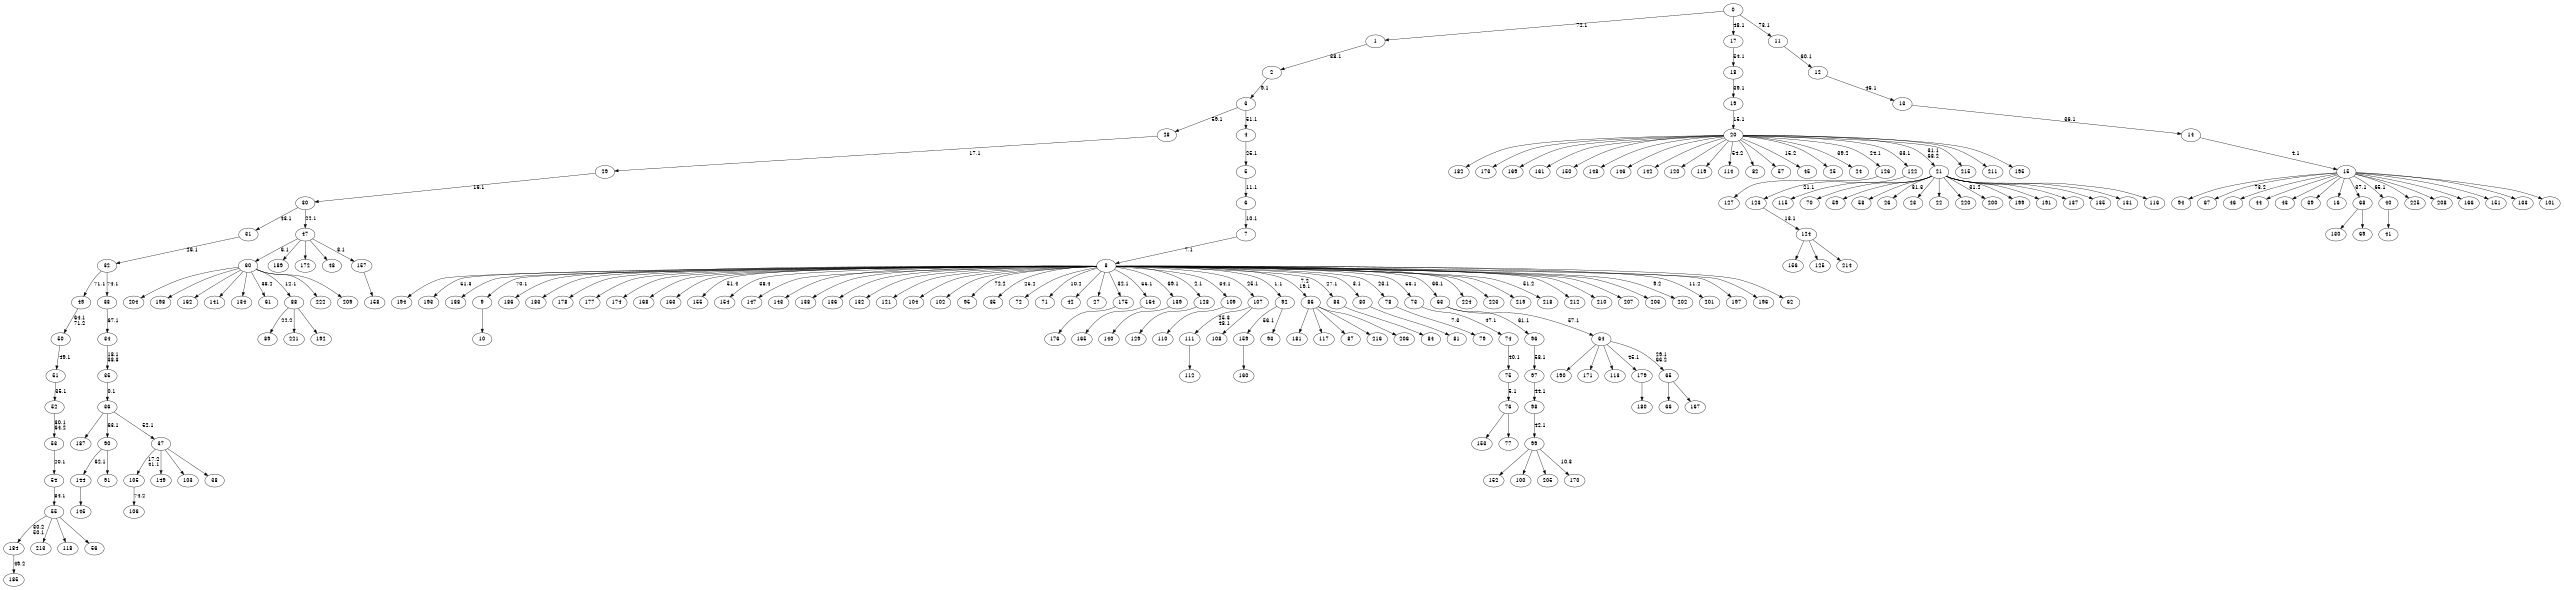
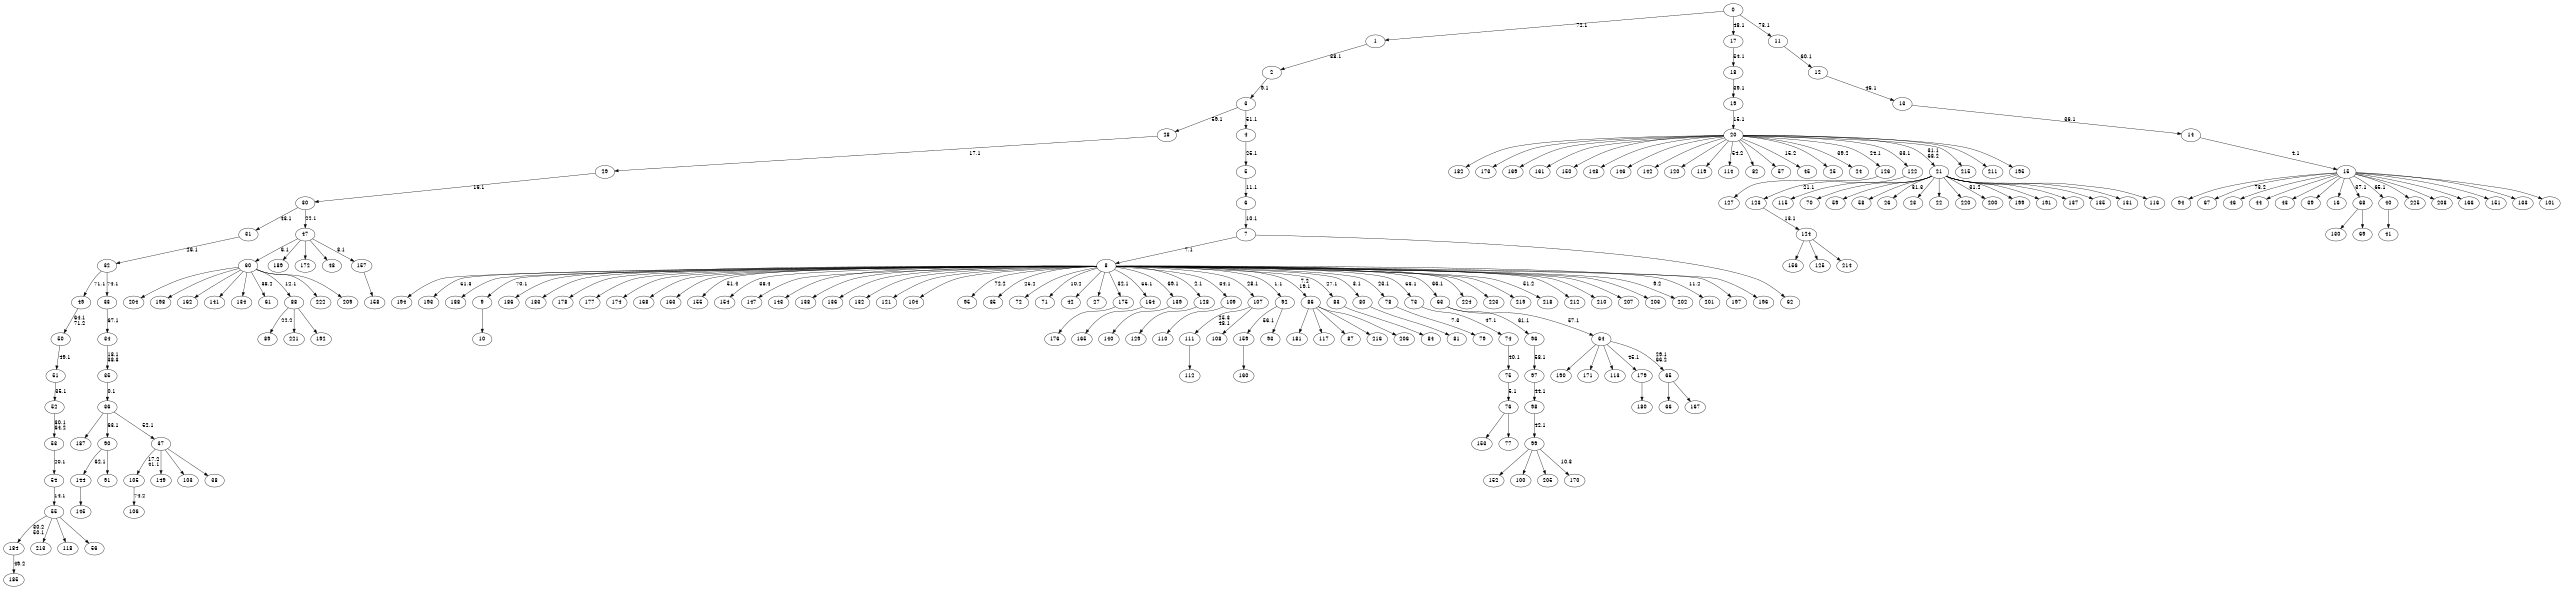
(1617, 271) -> (1522, 246)
(1253, 284) -> (1253, 284)
(941, 303) -> none
(60, 496) -> (60, 496)
